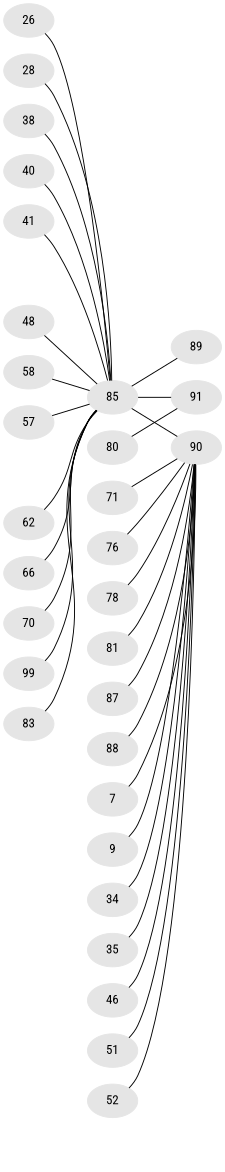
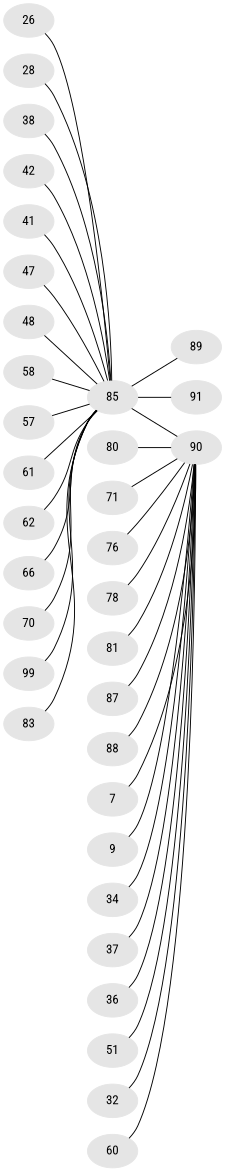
(29, 171) -> (29, 171)
none -> (29, 272)
(149, 426) -> (155, 448)
none -> (29, 473)
(113, 950) -> (113, 950)
(113, 1000) -> (113, 1000)
(113, 1101) -> (113, 1101)
none -> (113, 1151)
